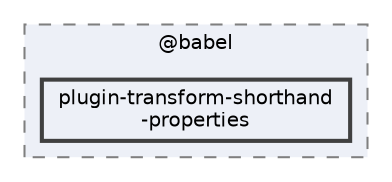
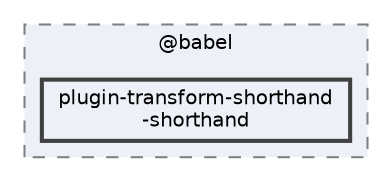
(196, 110) -> (196, 110)
